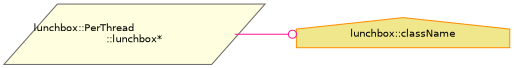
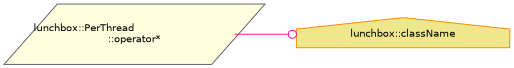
(135, 34) -> (135, 34)
